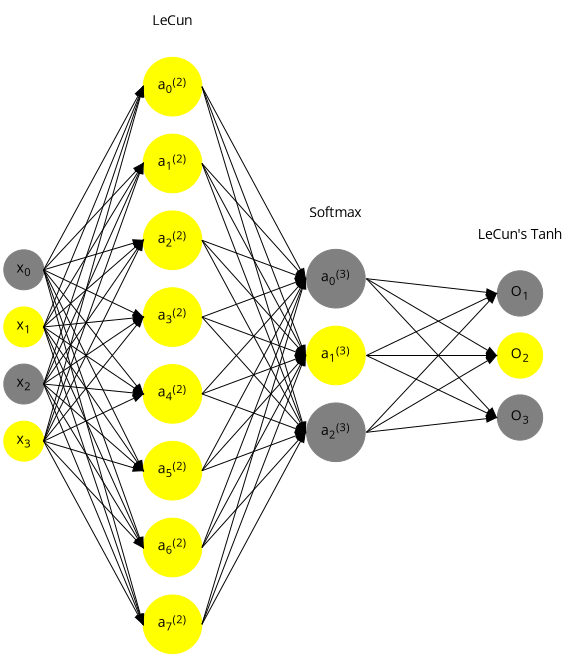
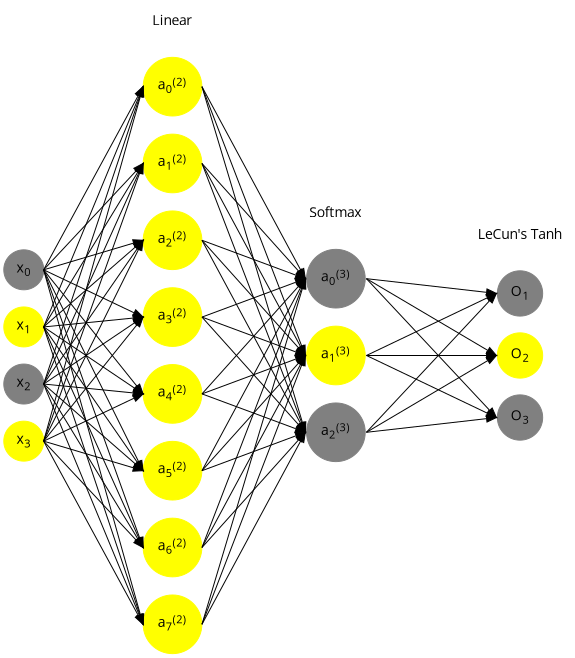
(173, 22) -> (173, 22)
